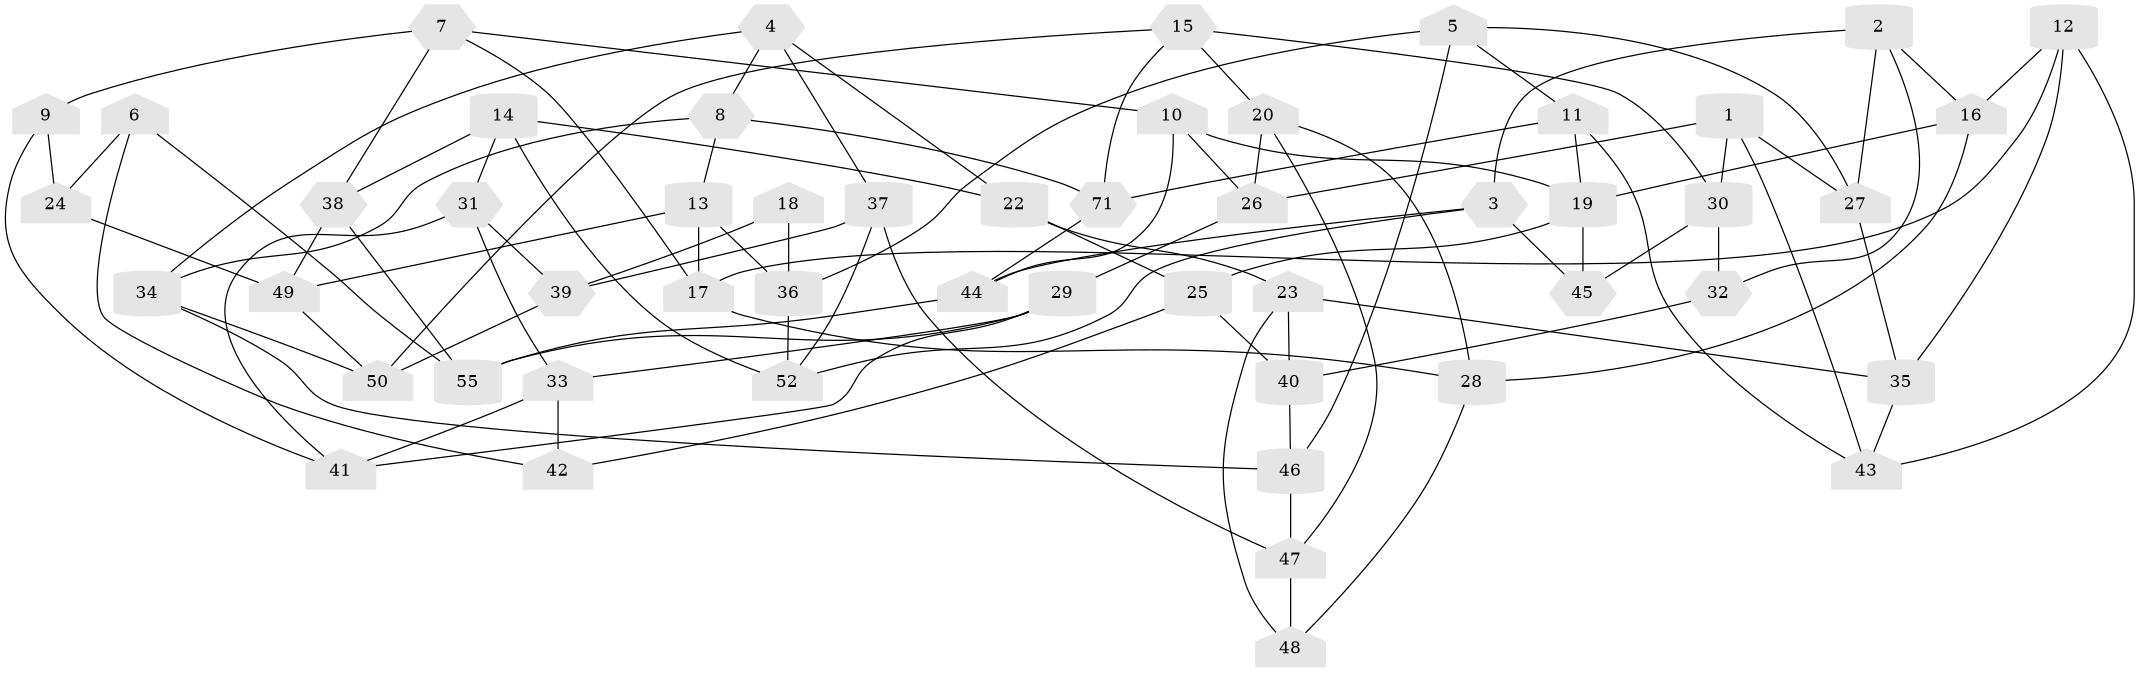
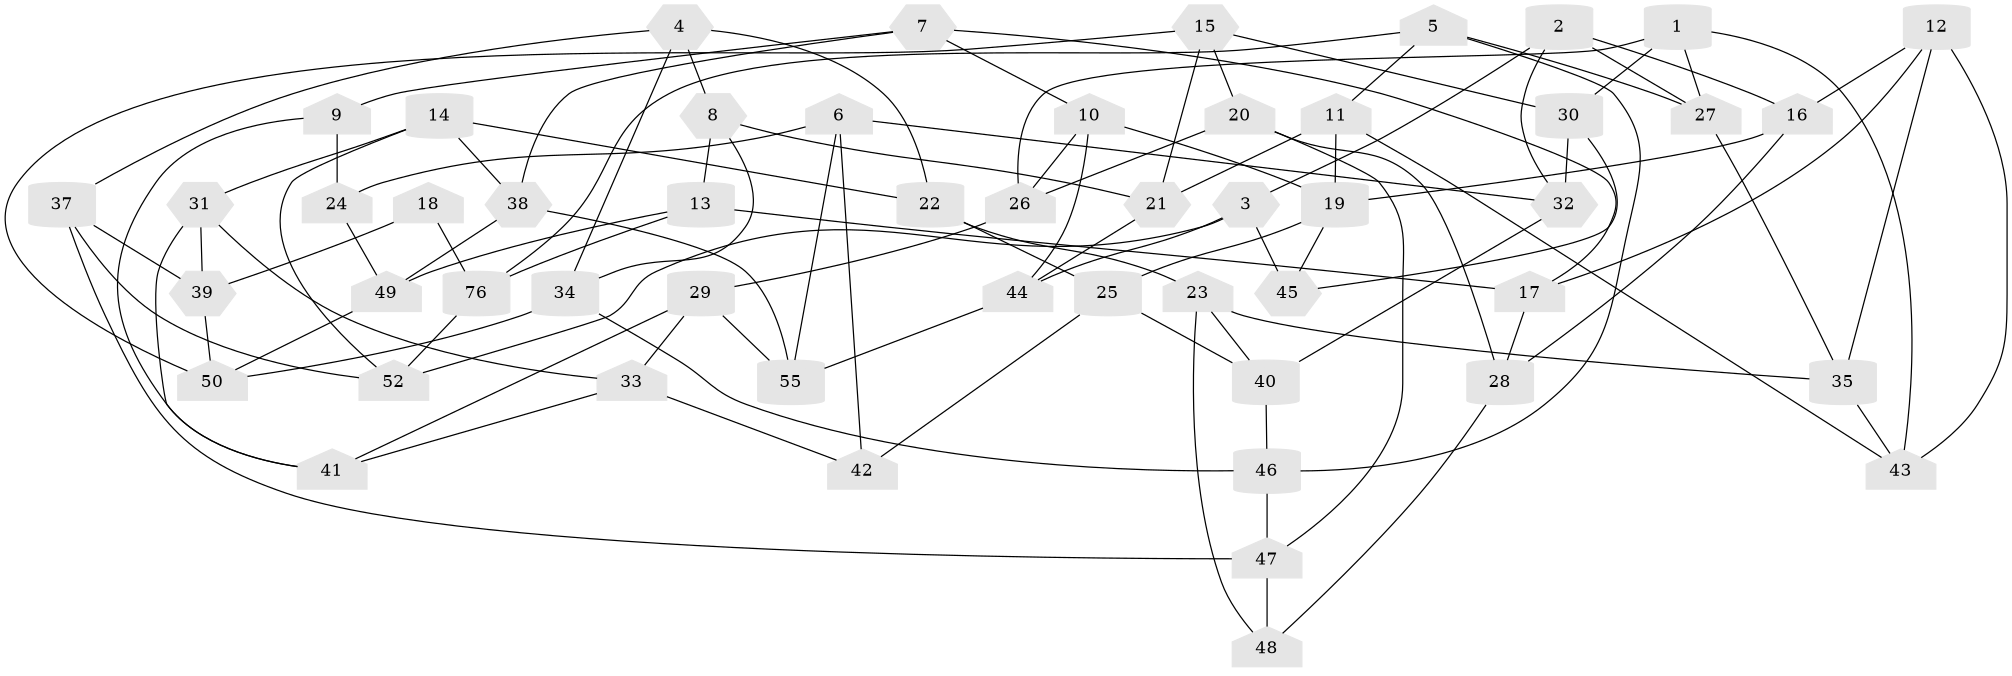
none -> (1204, 161)
(1103, 205) -> (1157, 205)
(789, 294) -> (477, 294)
